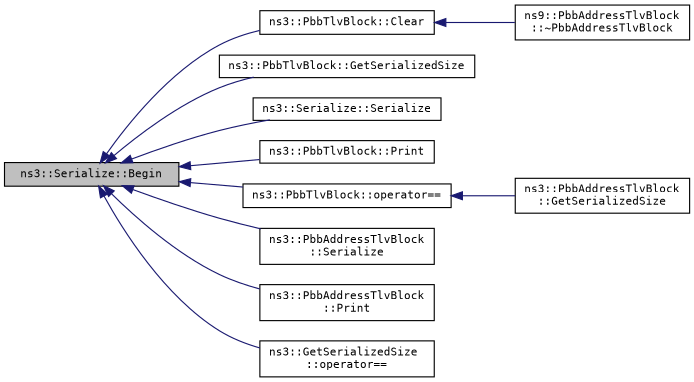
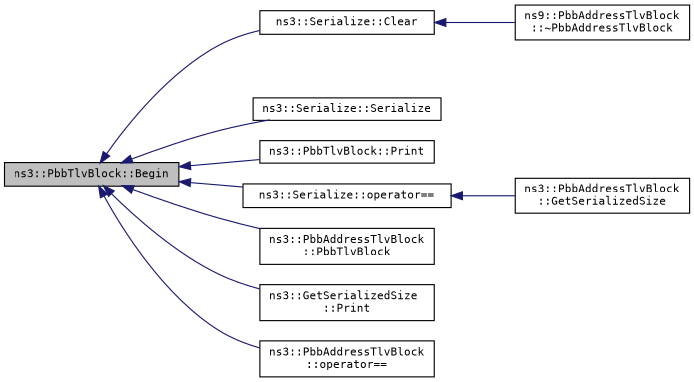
(347, 22) -> (347, 22)
(347, 66) -> none
(92, 174) -> (92, 174)
(347, 196) -> (347, 196)
(347, 246) -> (347, 246)
(347, 303) -> (347, 303)
(347, 359) -> (347, 359)
